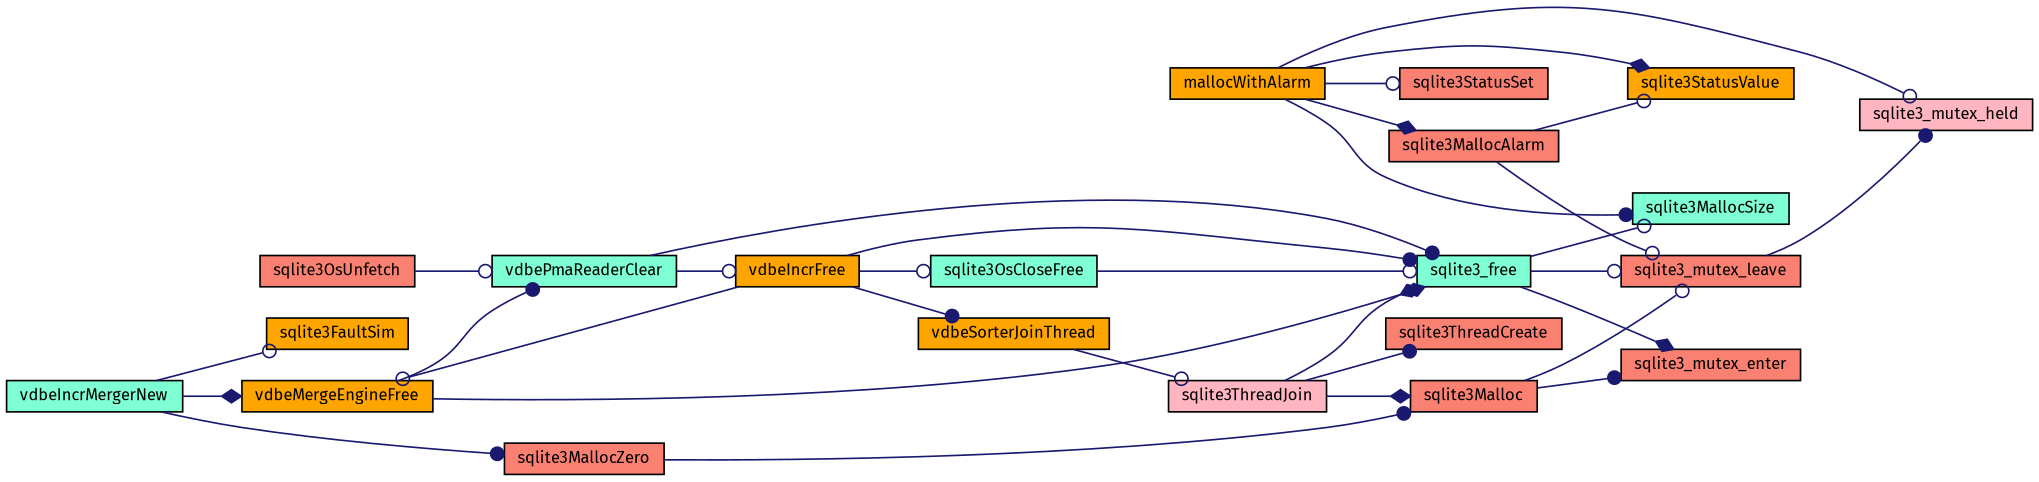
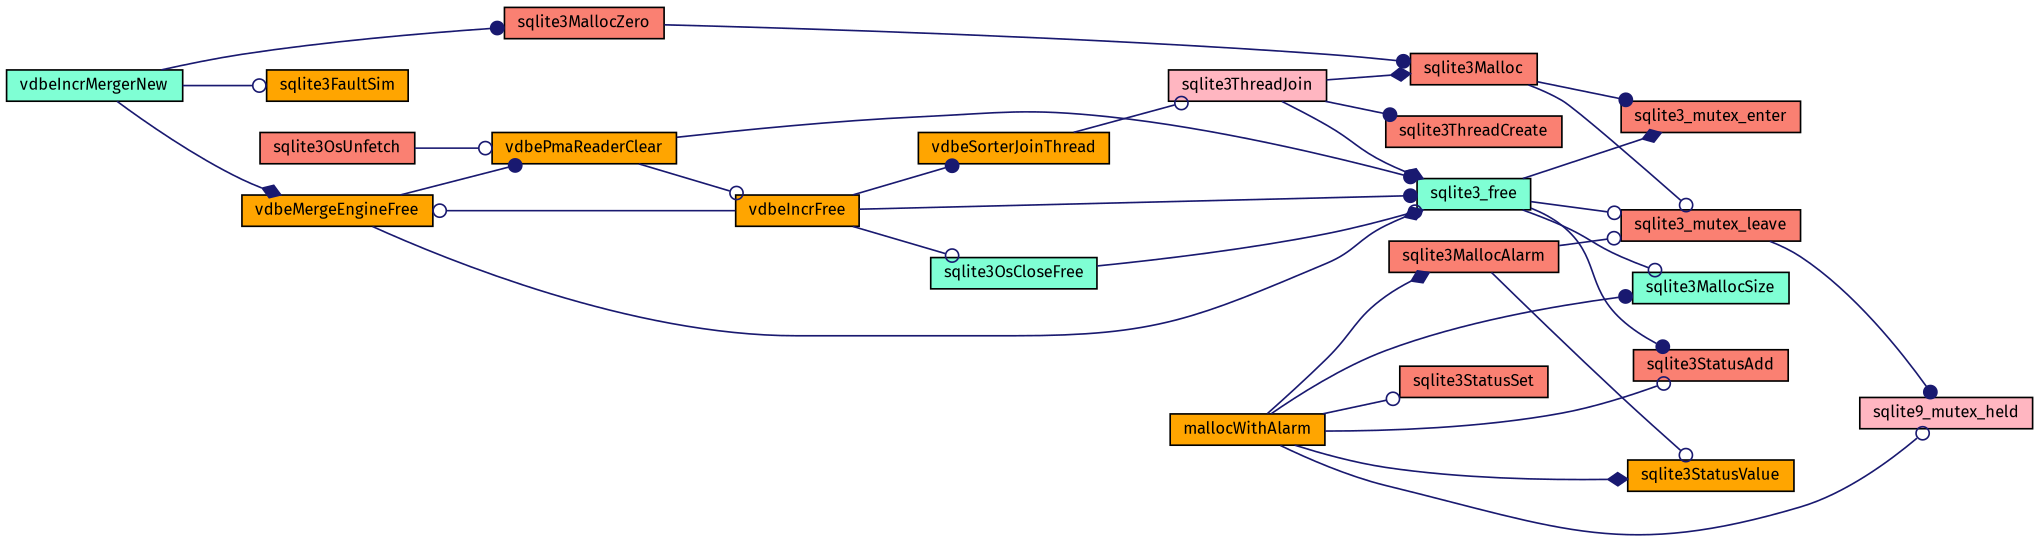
(1946, 115) -> (1946, 413)
(584, 271) -> (584, 148)
none -> (1711, 365)
